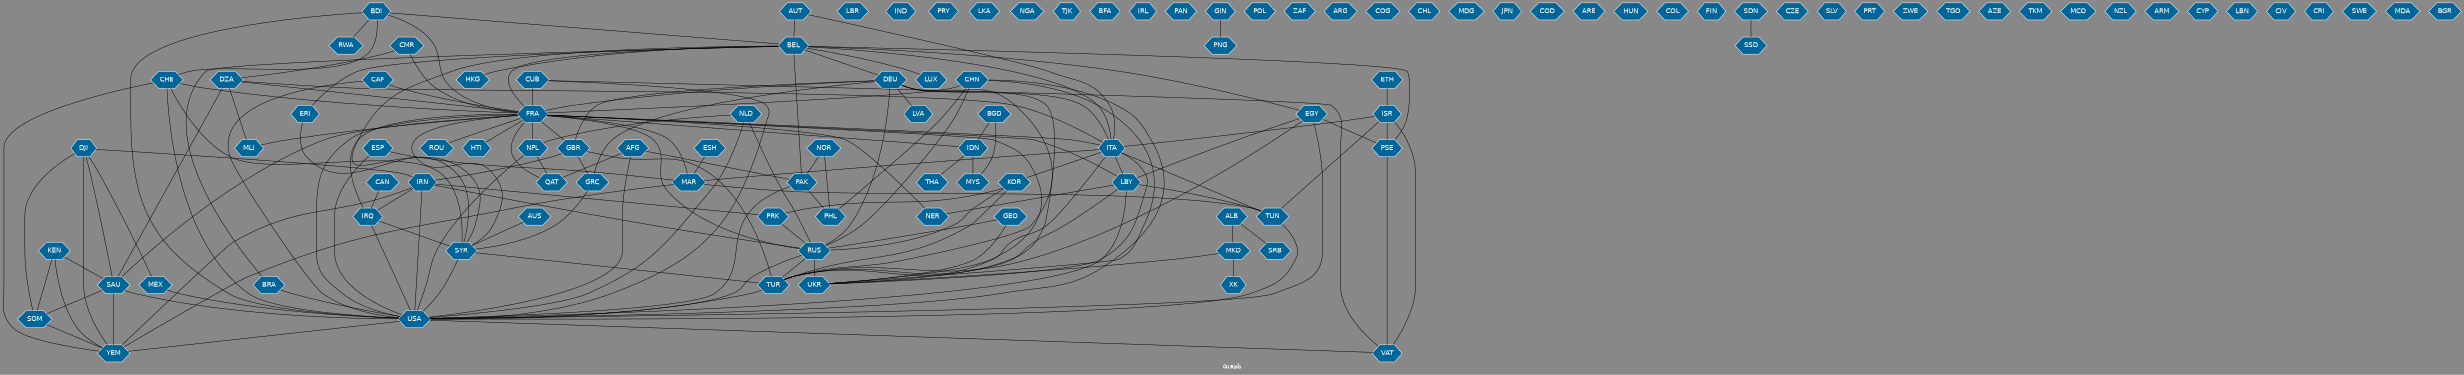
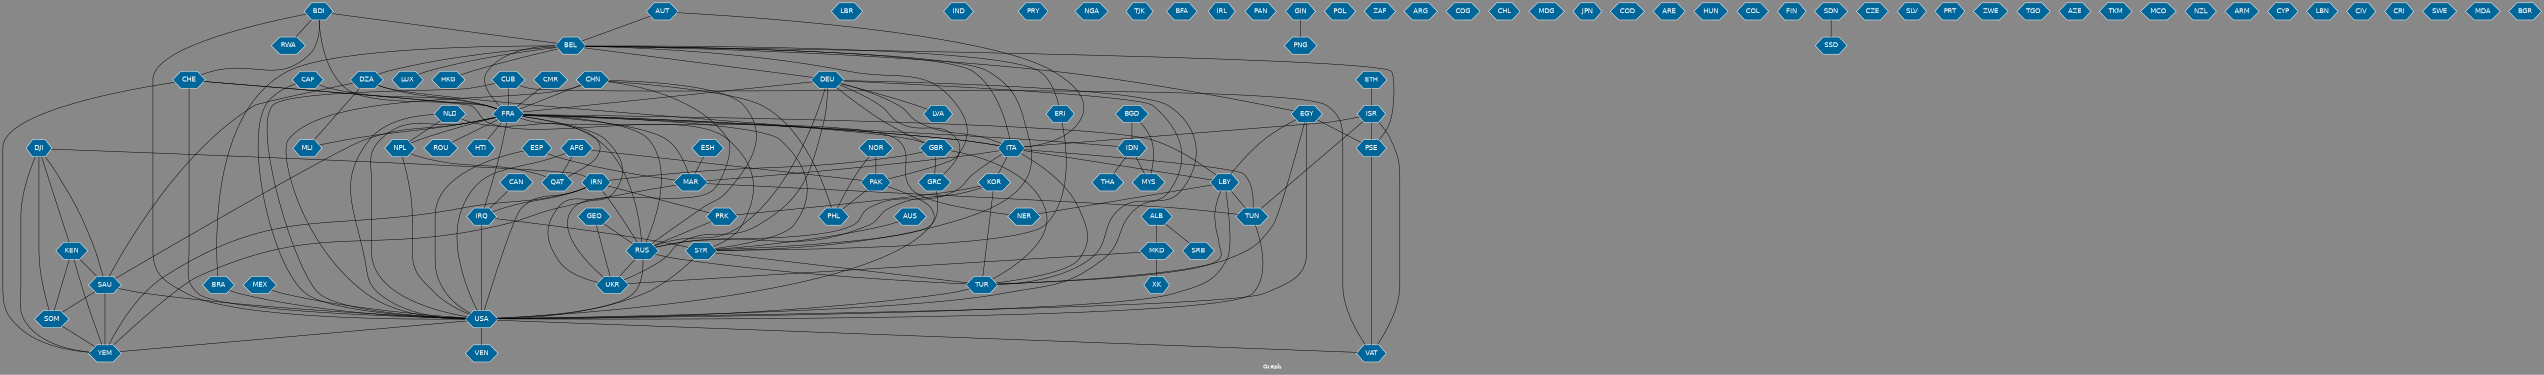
(984, 11) -> none
(284, 72) -> (467, 56)
(122, 216) -> (55, 199)
(1119, 246) -> (840, 230)
none -> (1095, 265)
none -> (482, 353)
